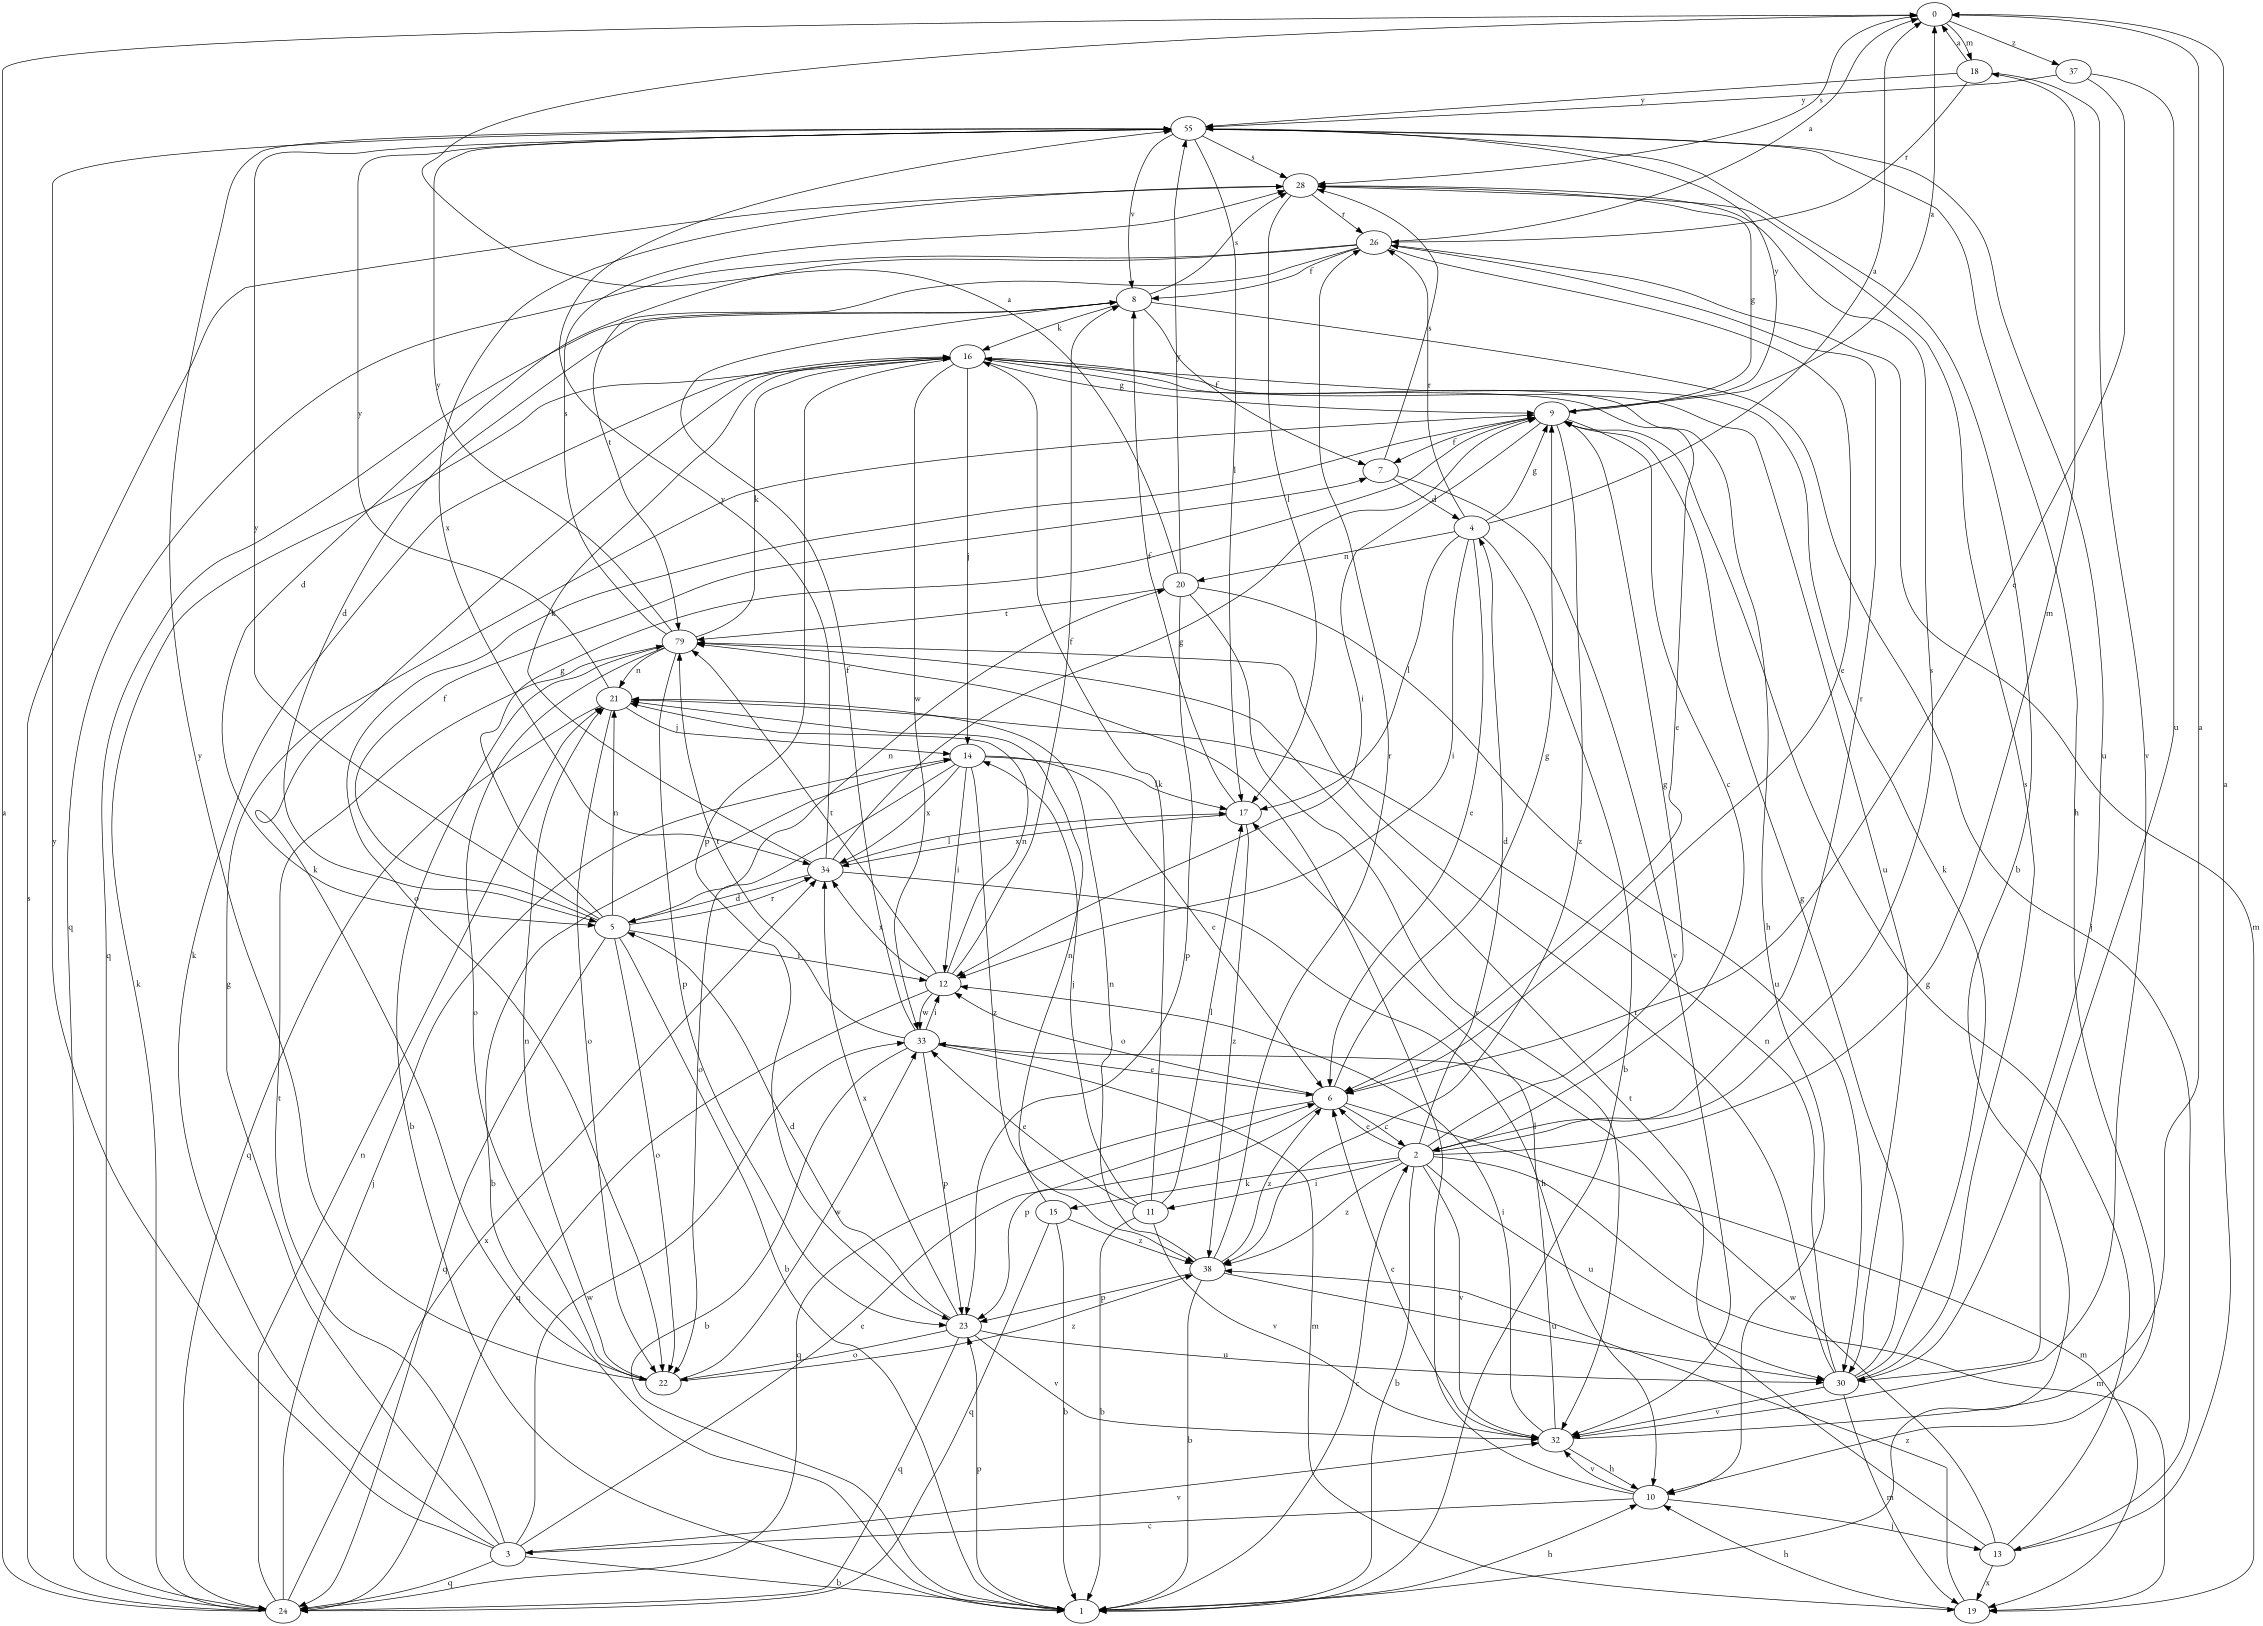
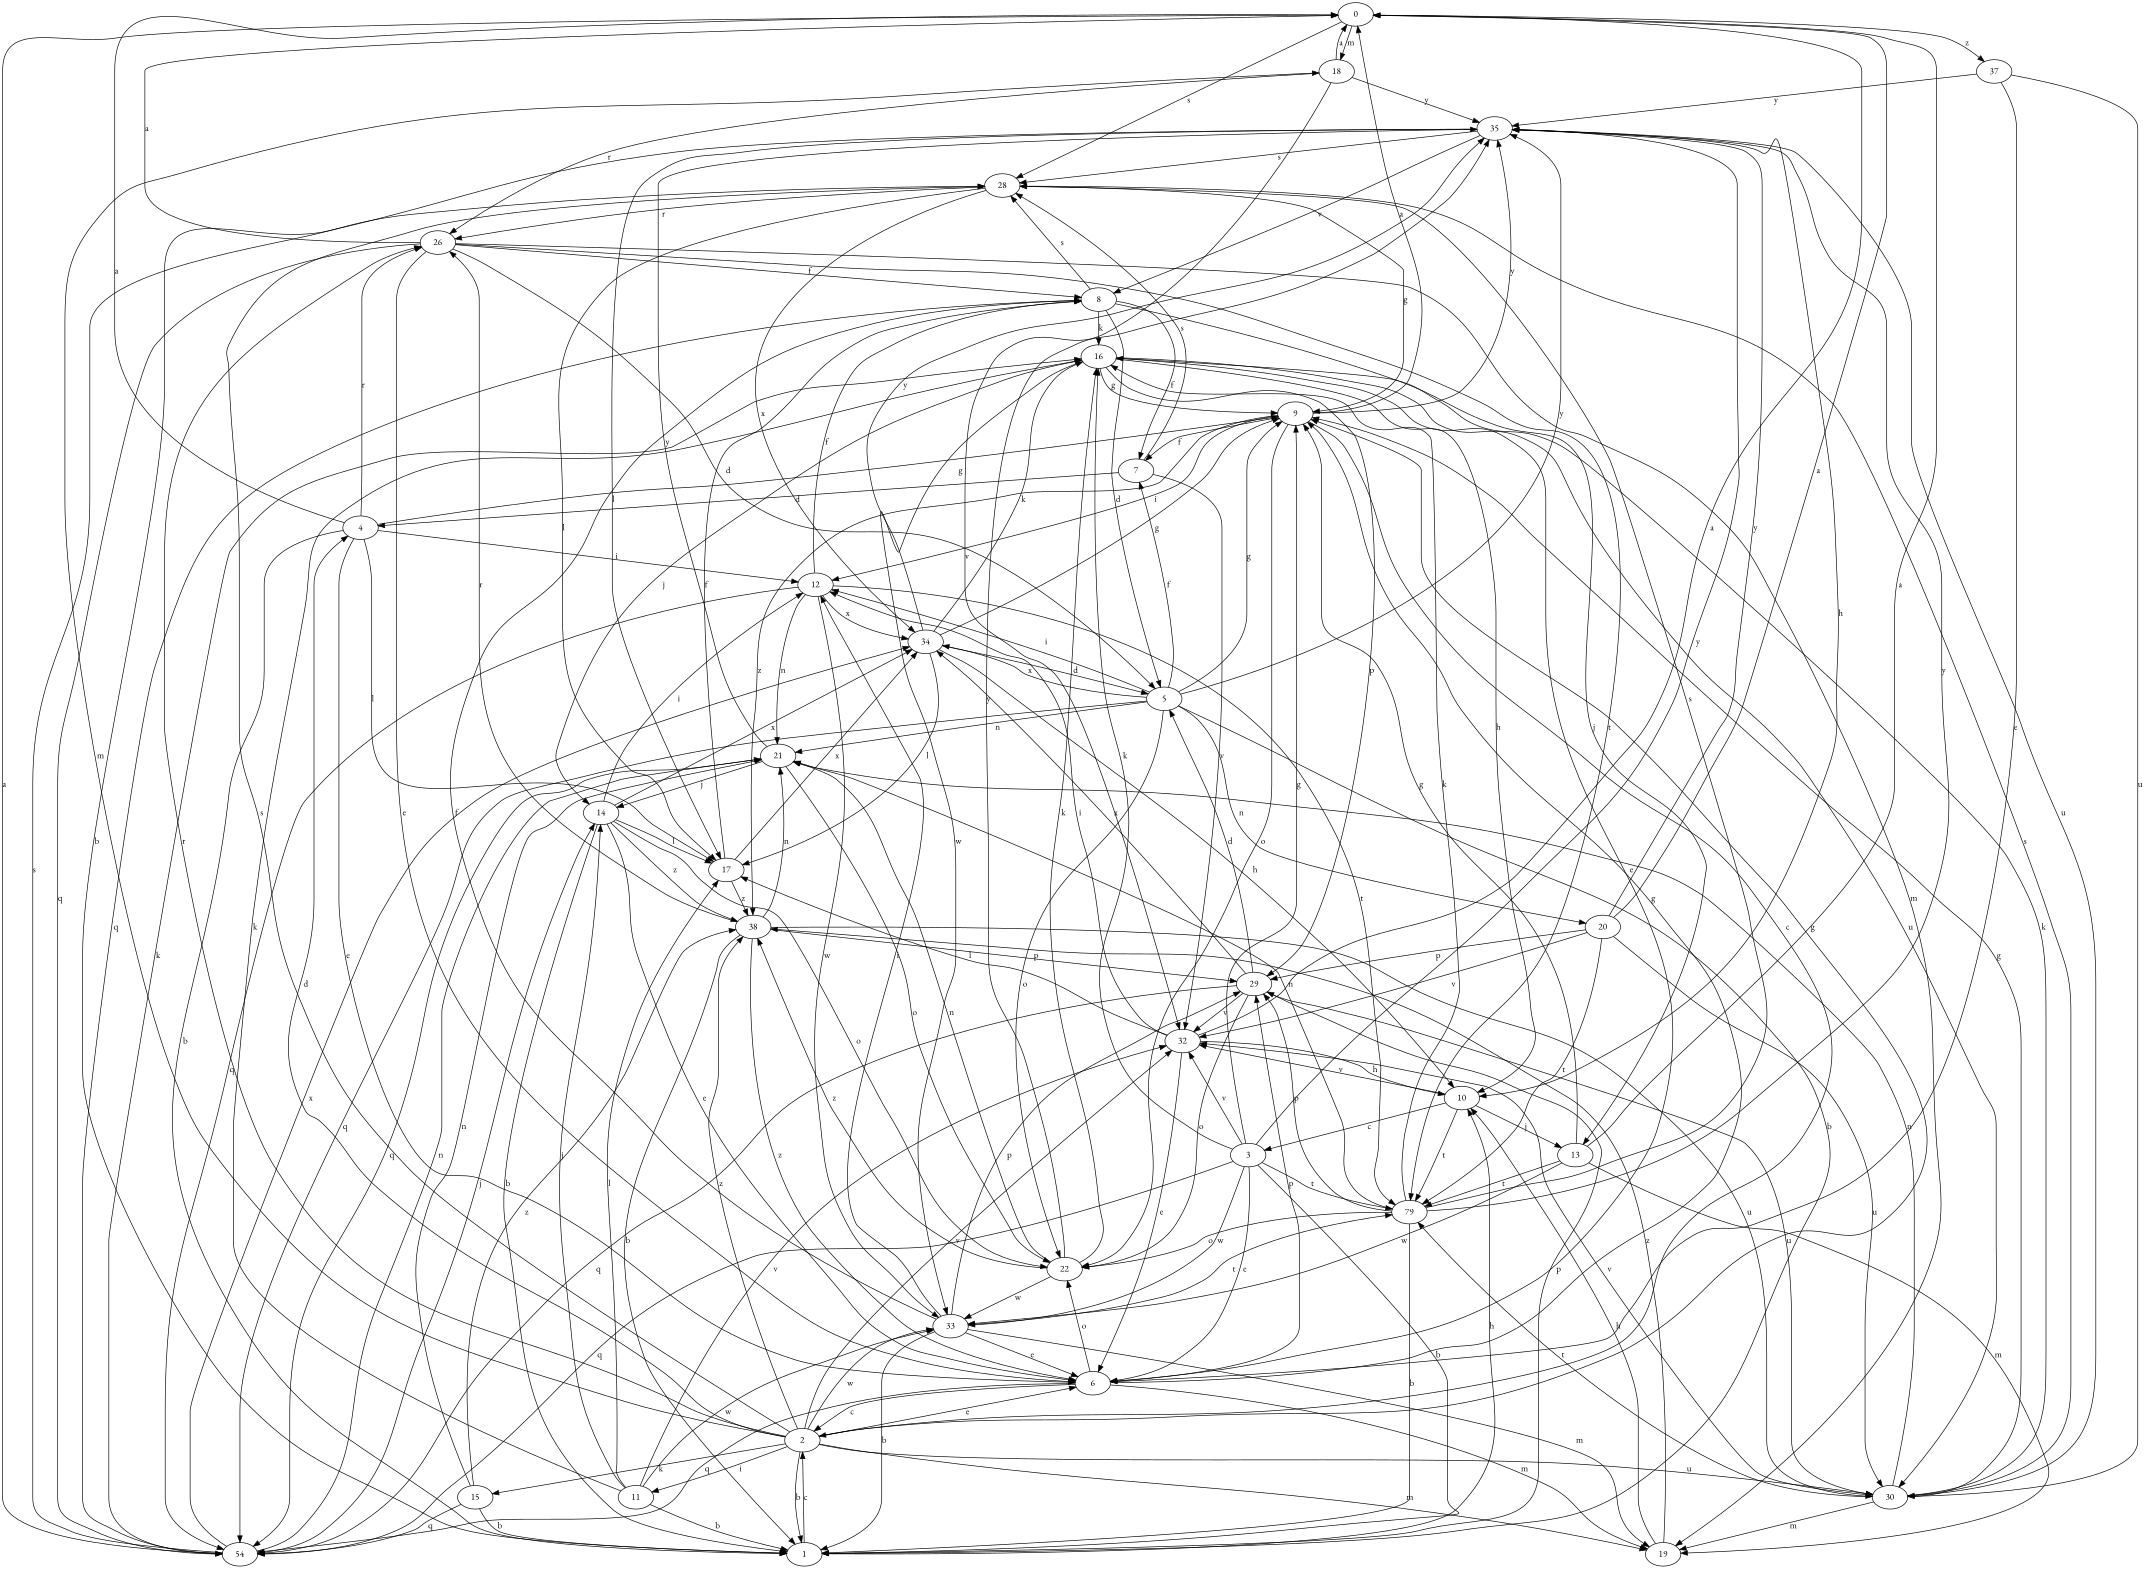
(1189, 128) -> (1495, 128)
(1329, 556) -> none
(773, 898) -> (1030, 670)
(1152, 1059) -> (1080, 1329)
(1025, 1127) -> (728, 1412)
(964, 1326) -> (1254, 984)
none -> (855, 1364)
(1988, 1583) -> (1999, 1355)
(283, 1611) -> (240, 1554)
